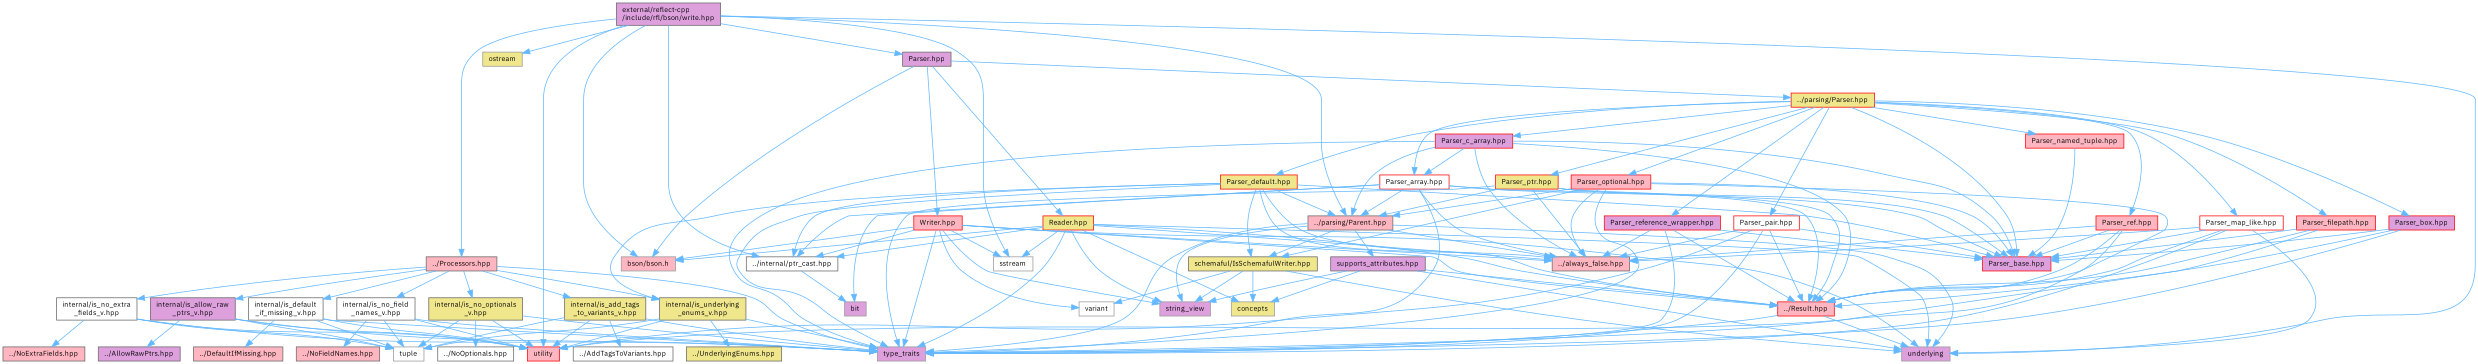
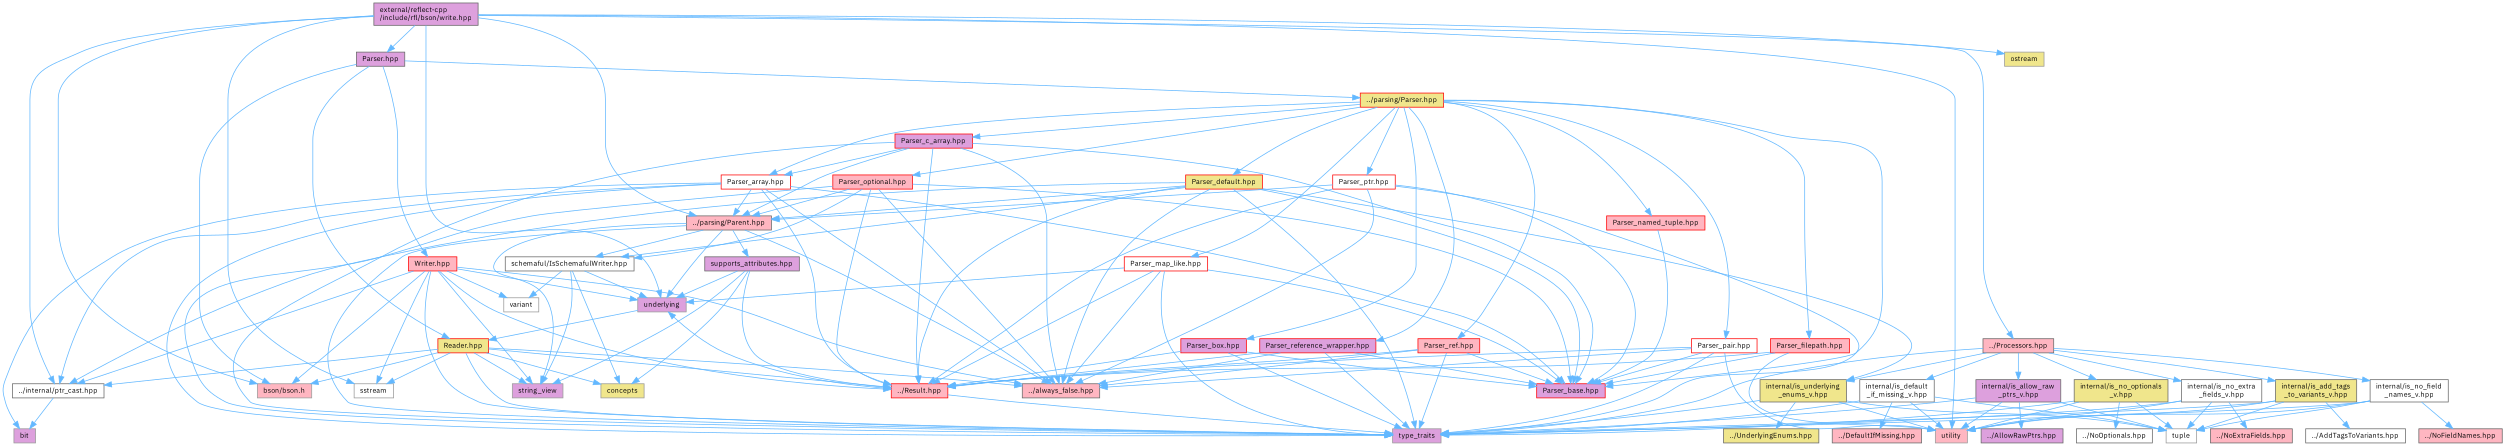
(1527, 182) -> (1364, 182)
(1536, 238) -> (574, 323)
(1253, 264) -> (570, 264)
(543, 354) -> (1951, 436)
